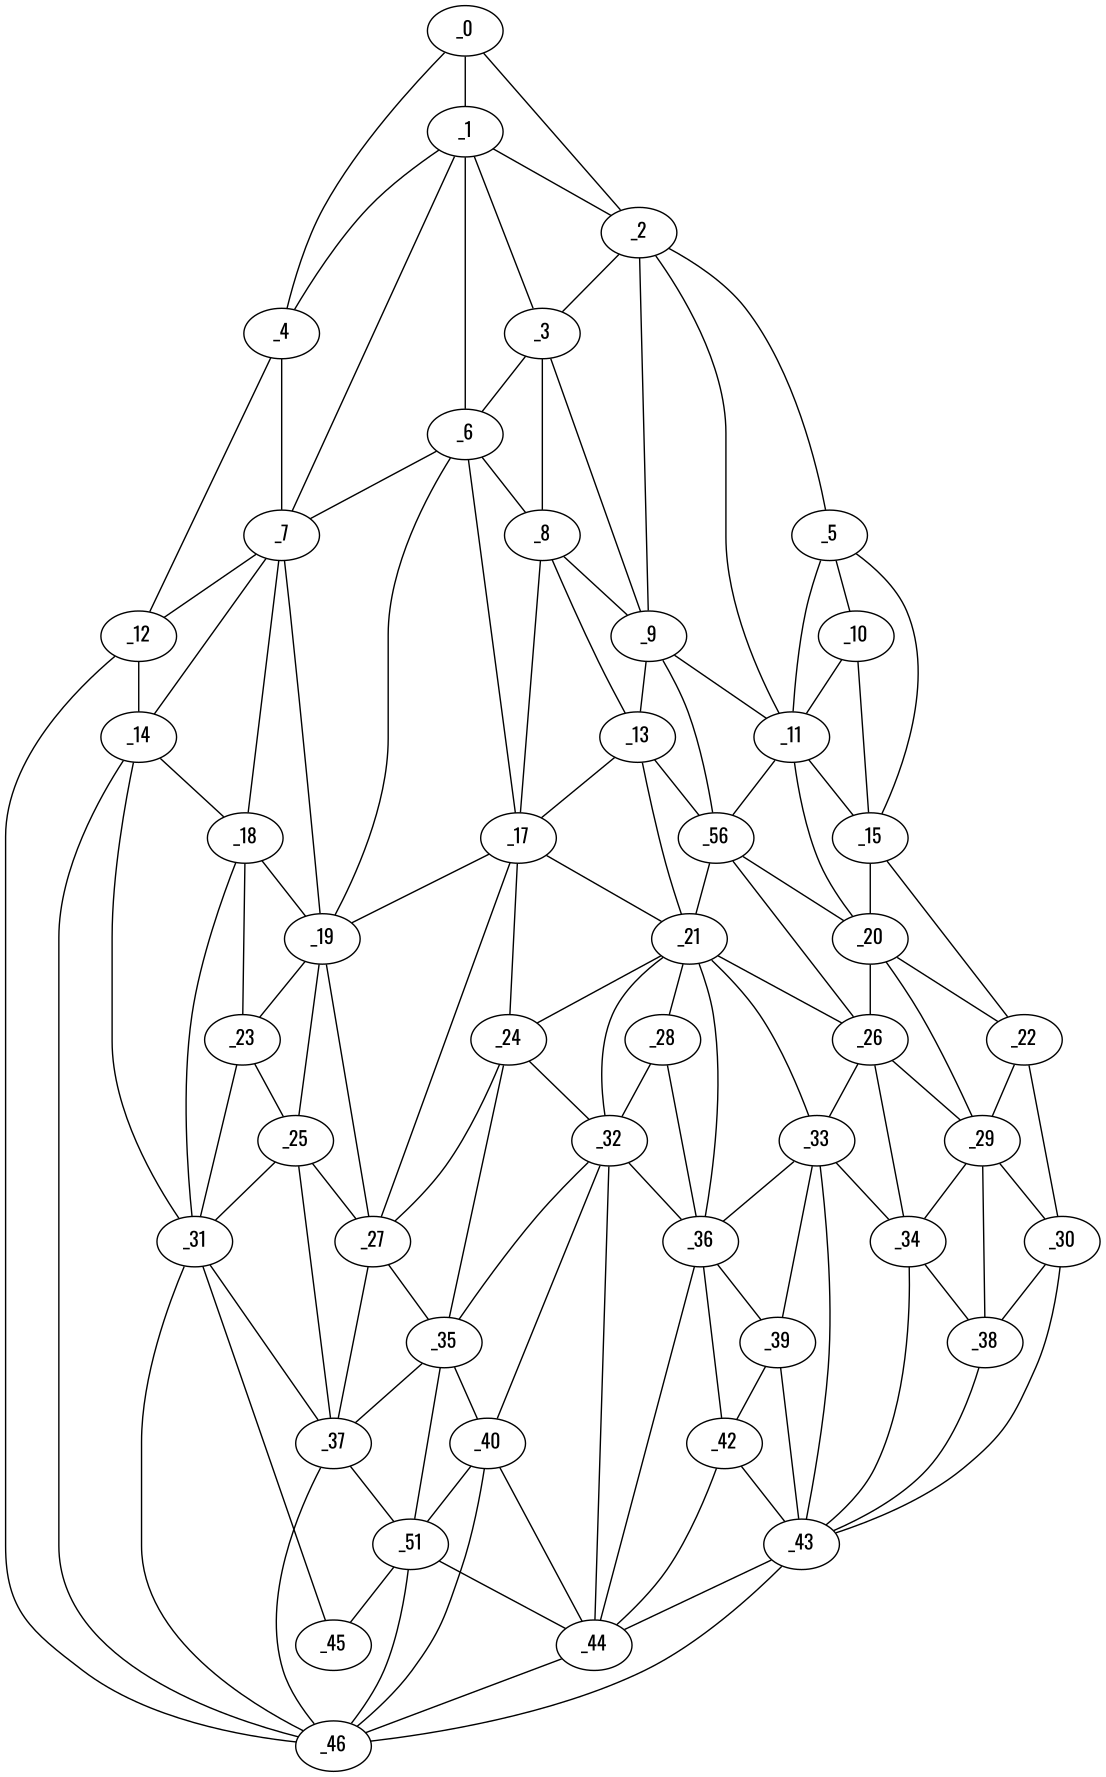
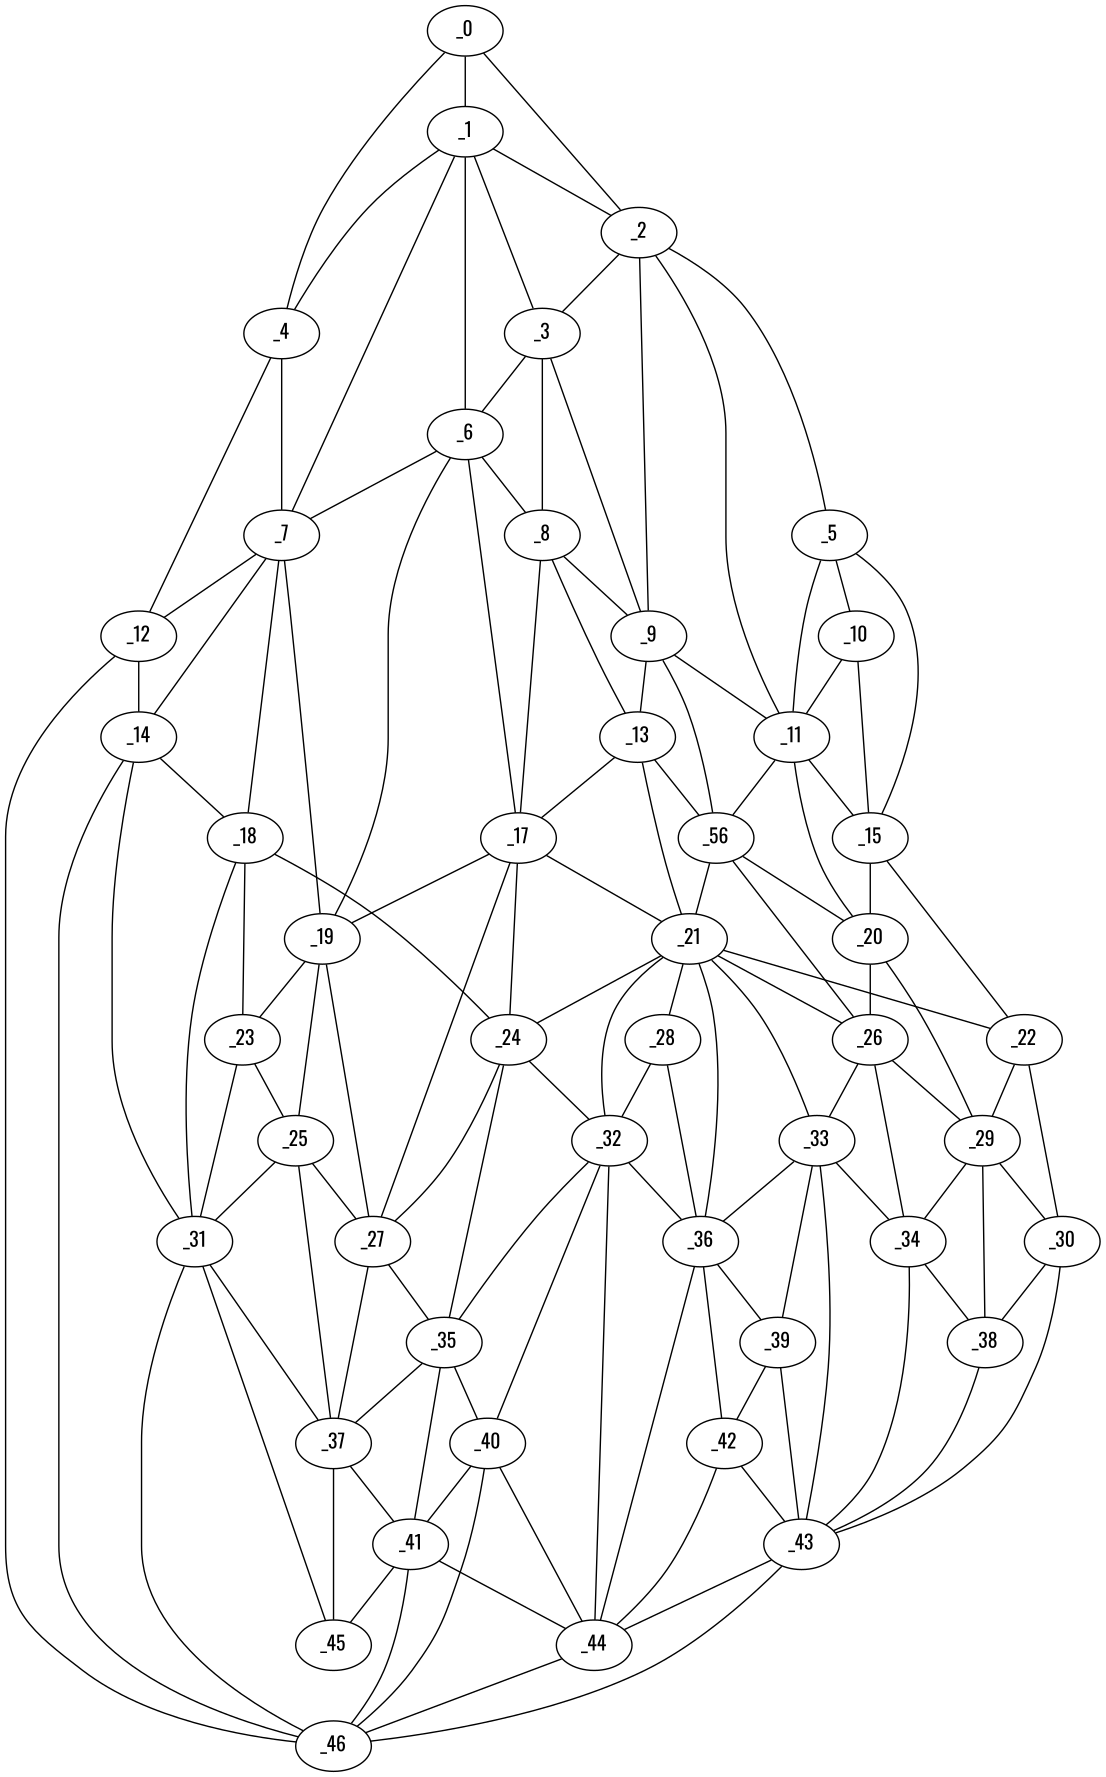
(284, 889) -> (389, 926)
(947, 989) -> (857, 989)
(411, 1544) -> (411, 1544)
(278, 1597) -> (334, 1544)
